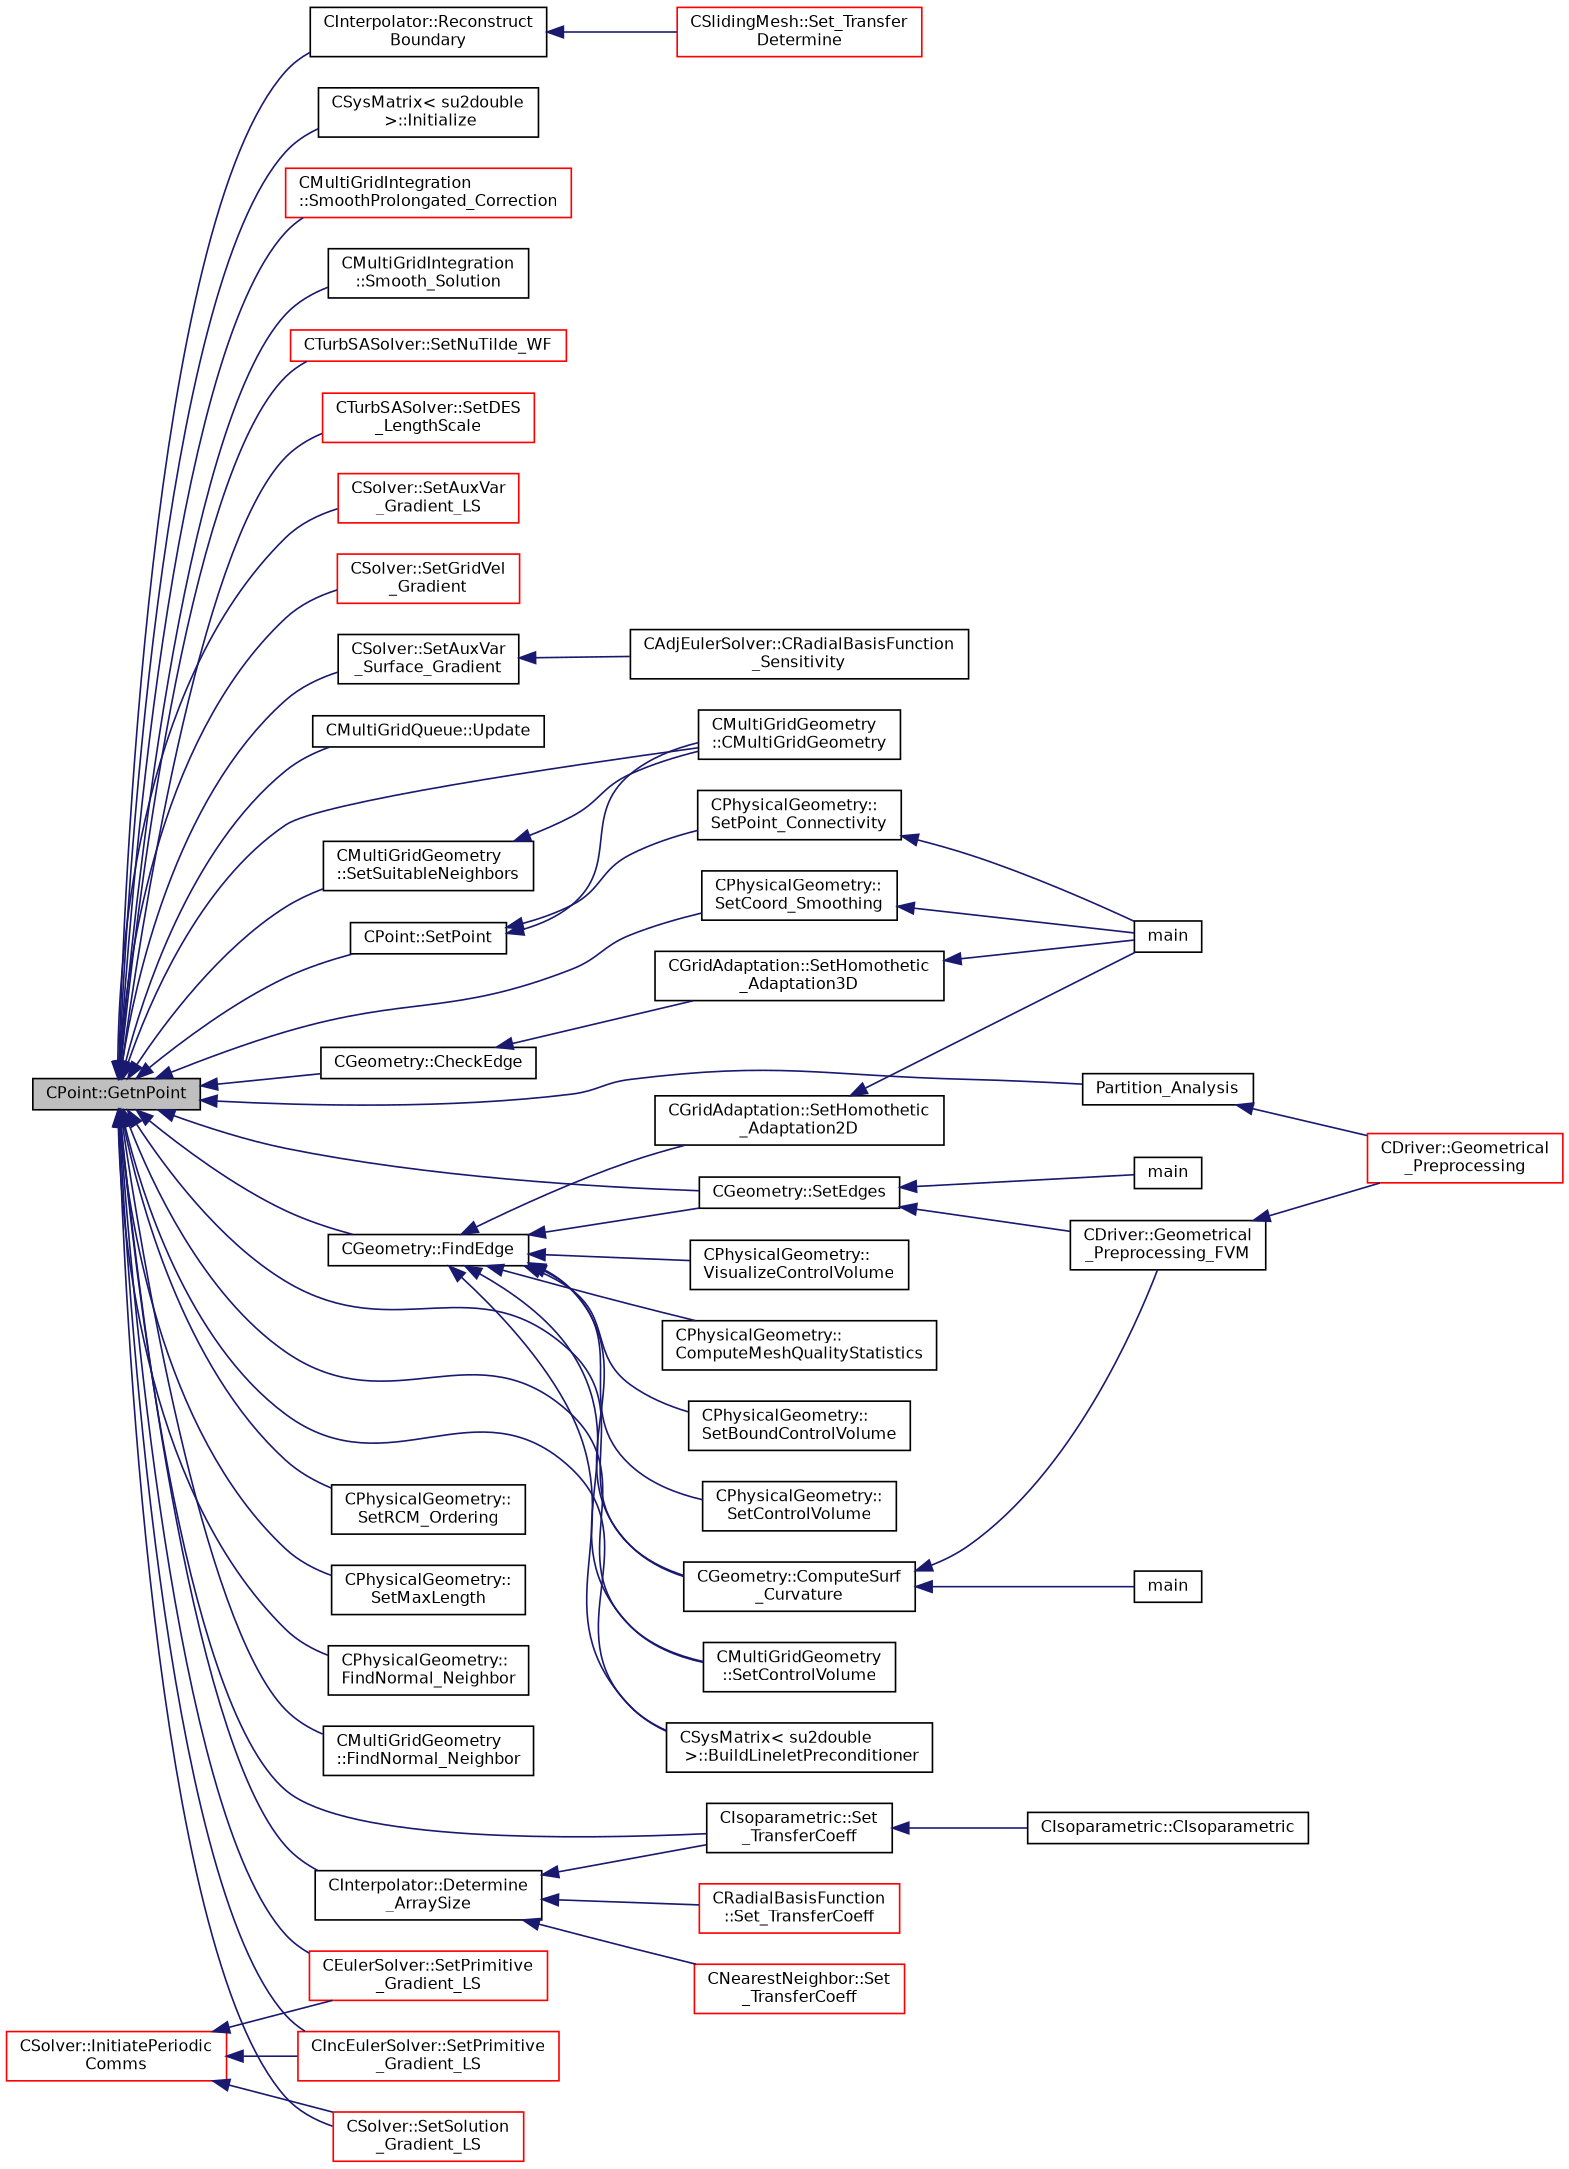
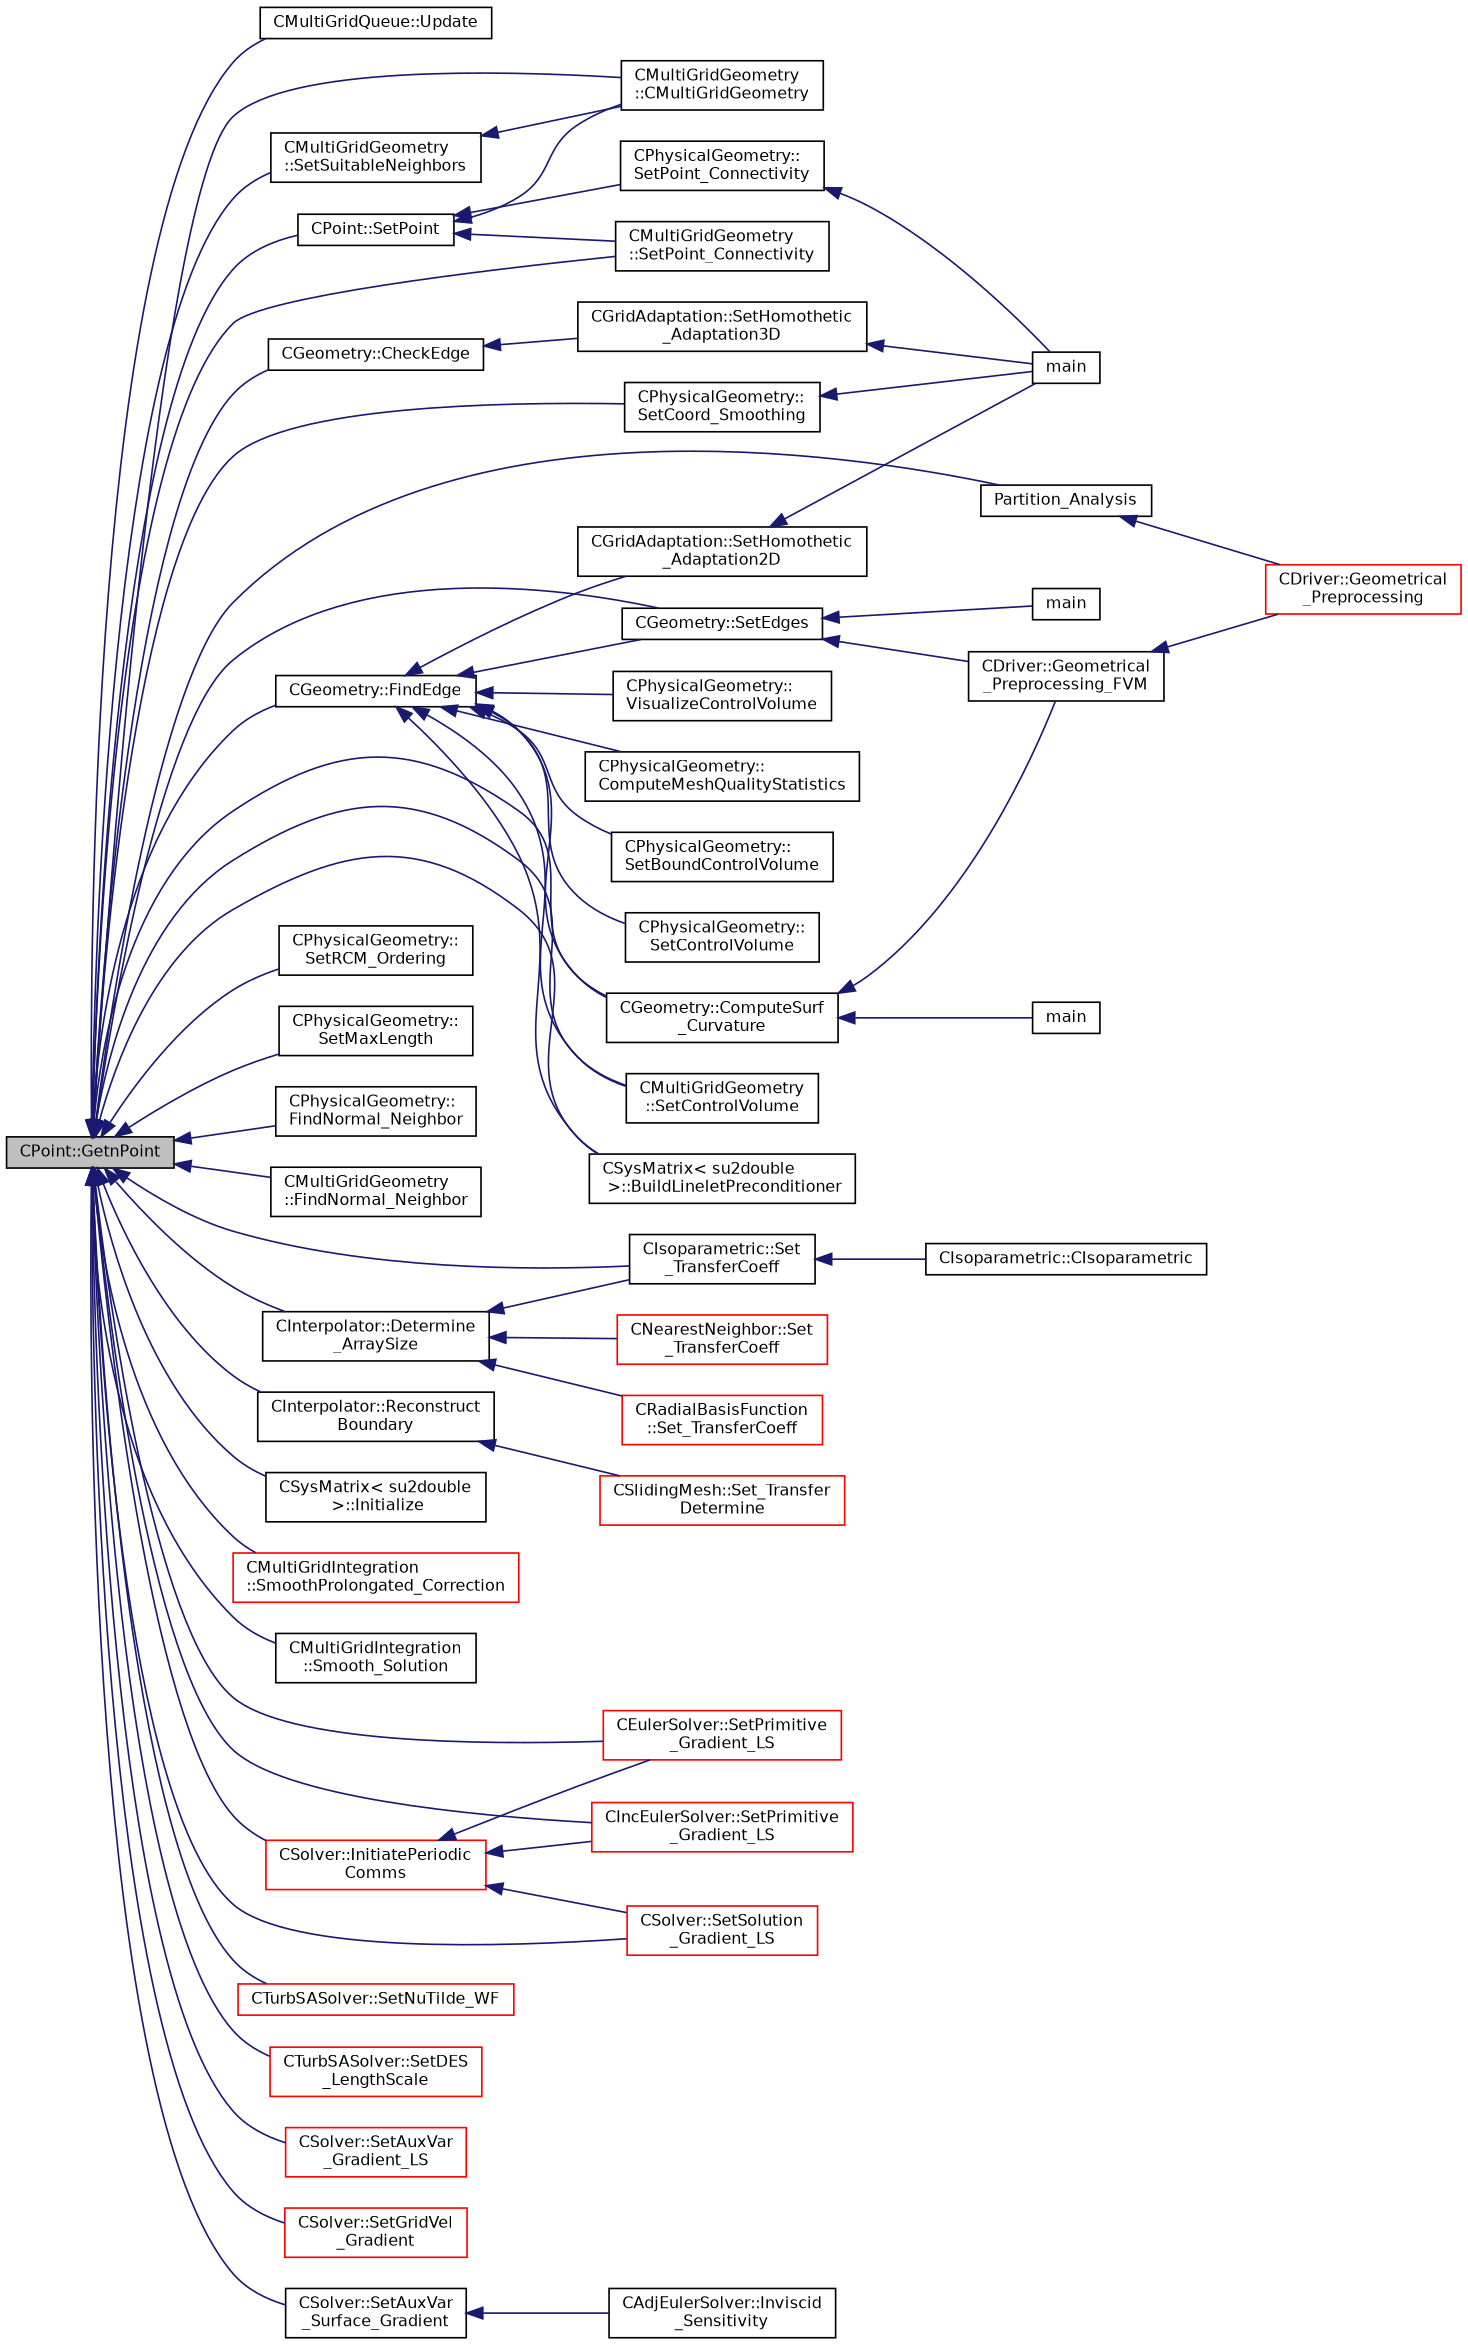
none -> (722, 246)
(799, 654) -> (722, 2313)
none -> (153, 1596)
